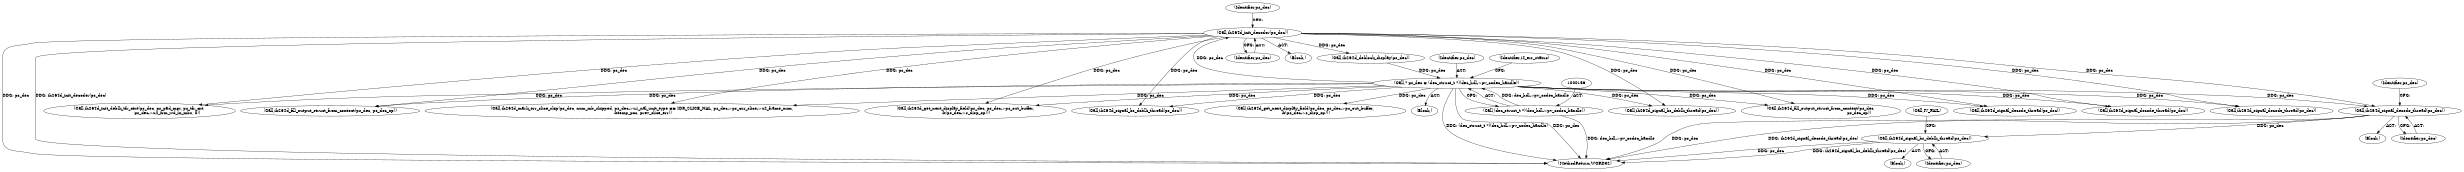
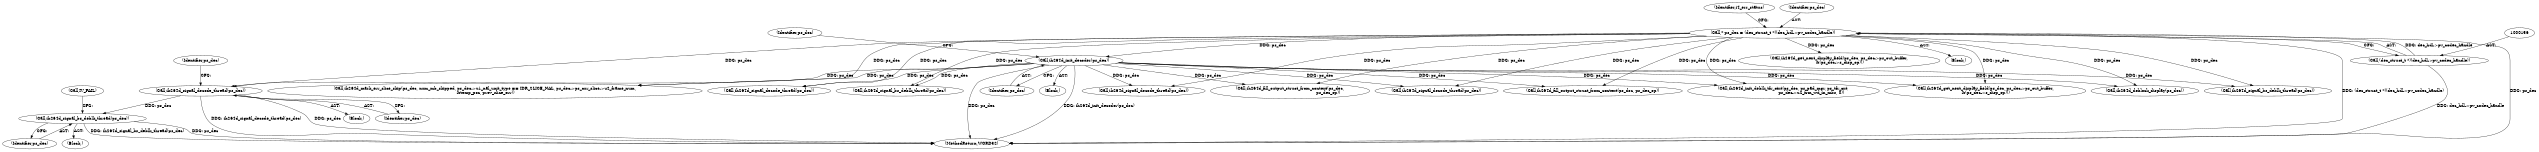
(1412, 70) -> (1992, 49)
